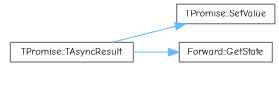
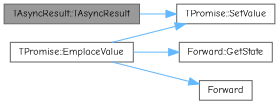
none -> (72, 14)
(72, 52) -> (72, 52)
none -> (226, 90)
